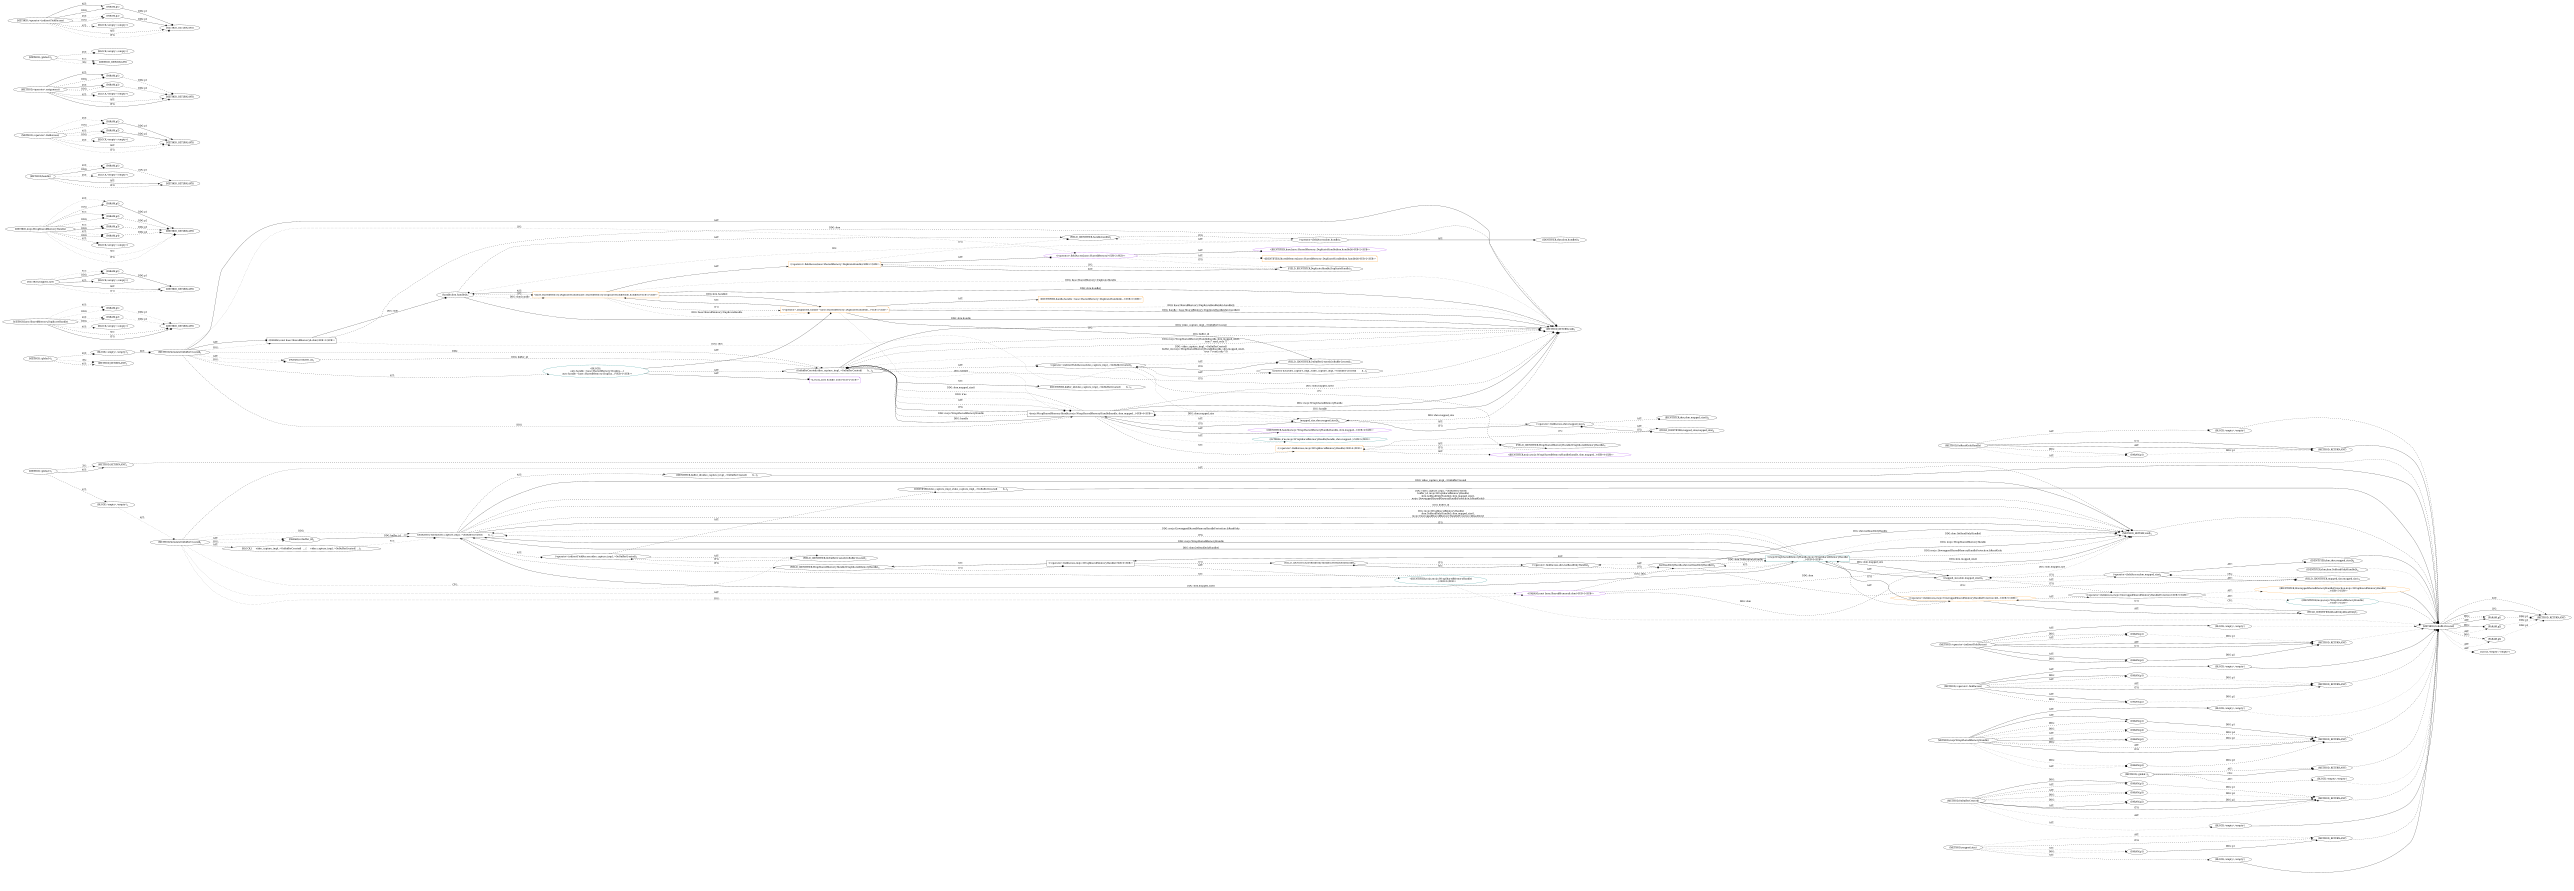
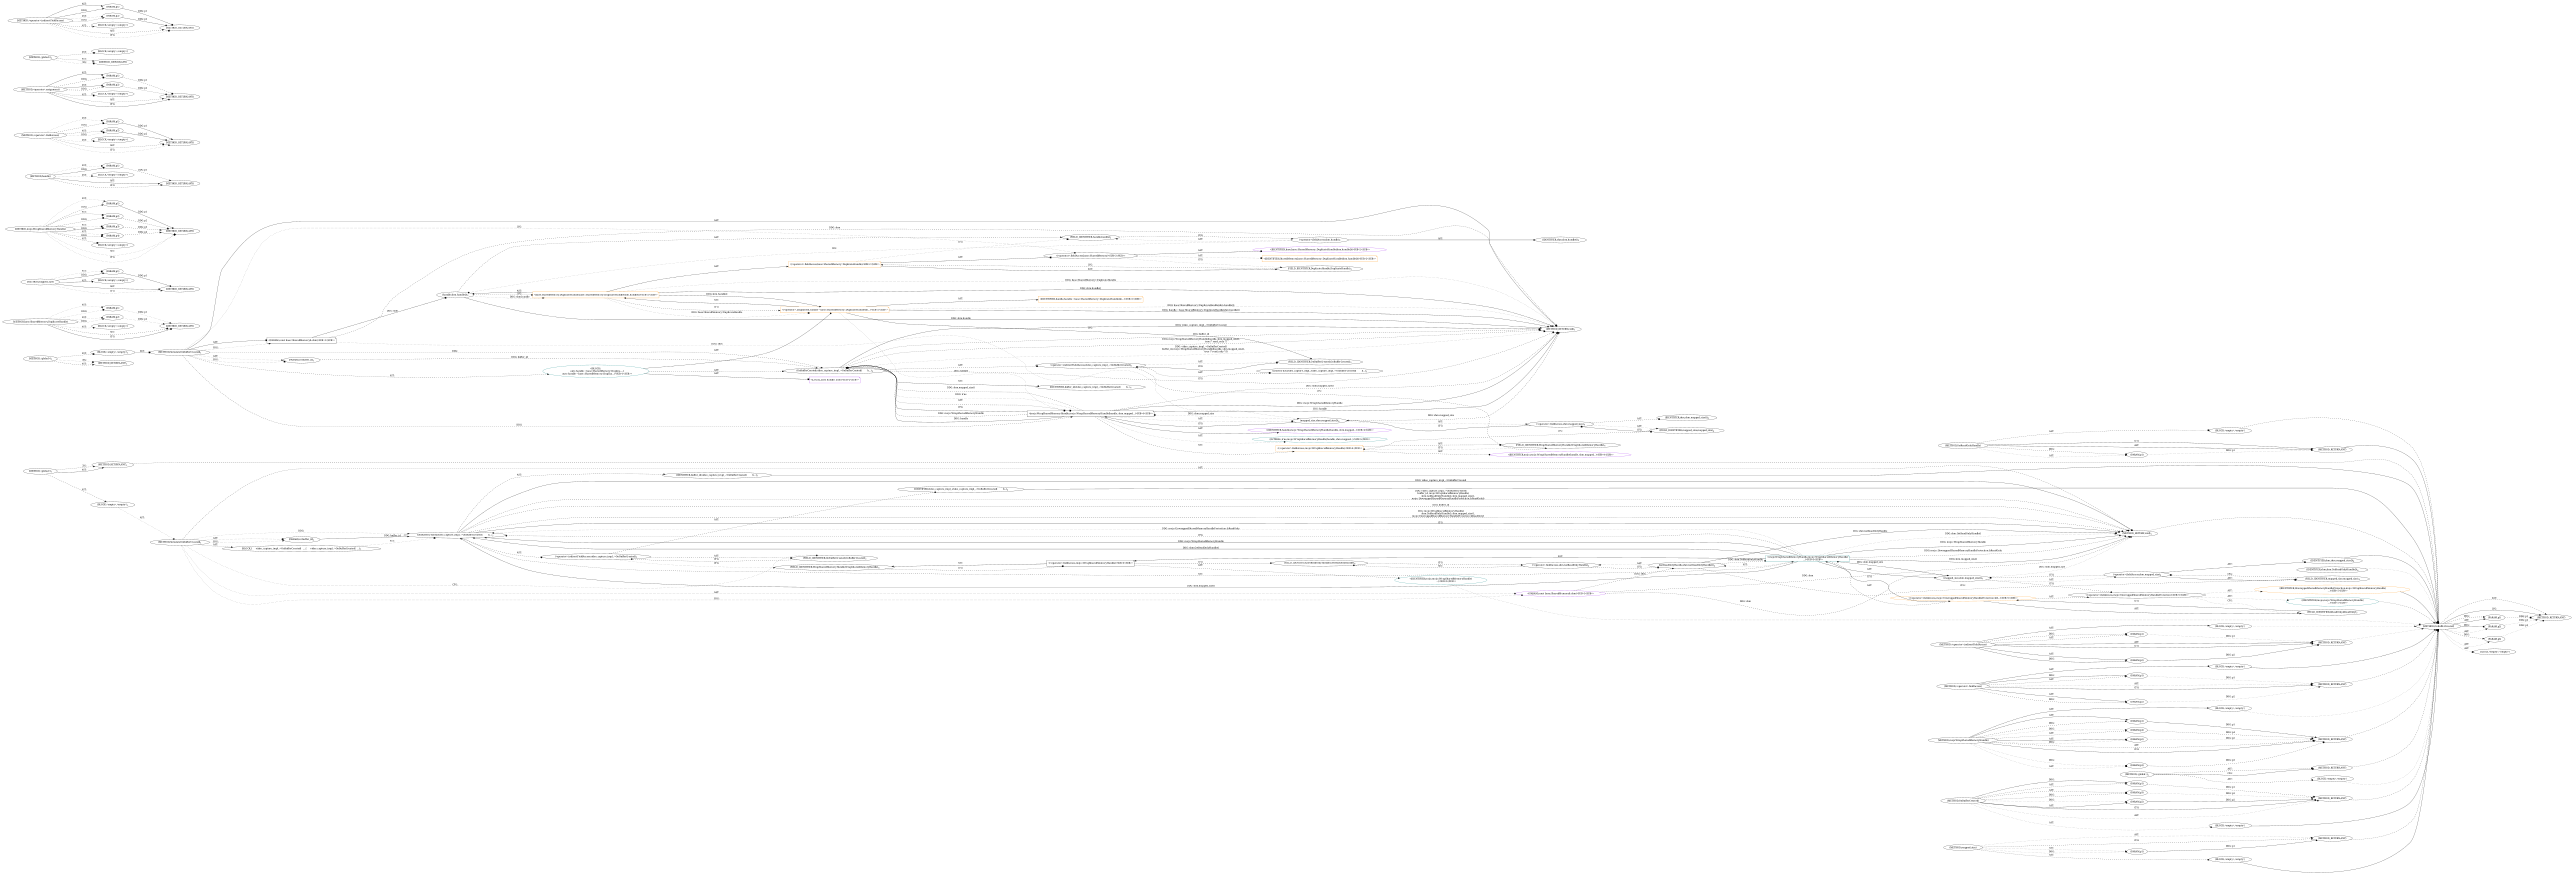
(1091, 256) -> (1091, 256)
(1439, 568) -> (1439, 568)
